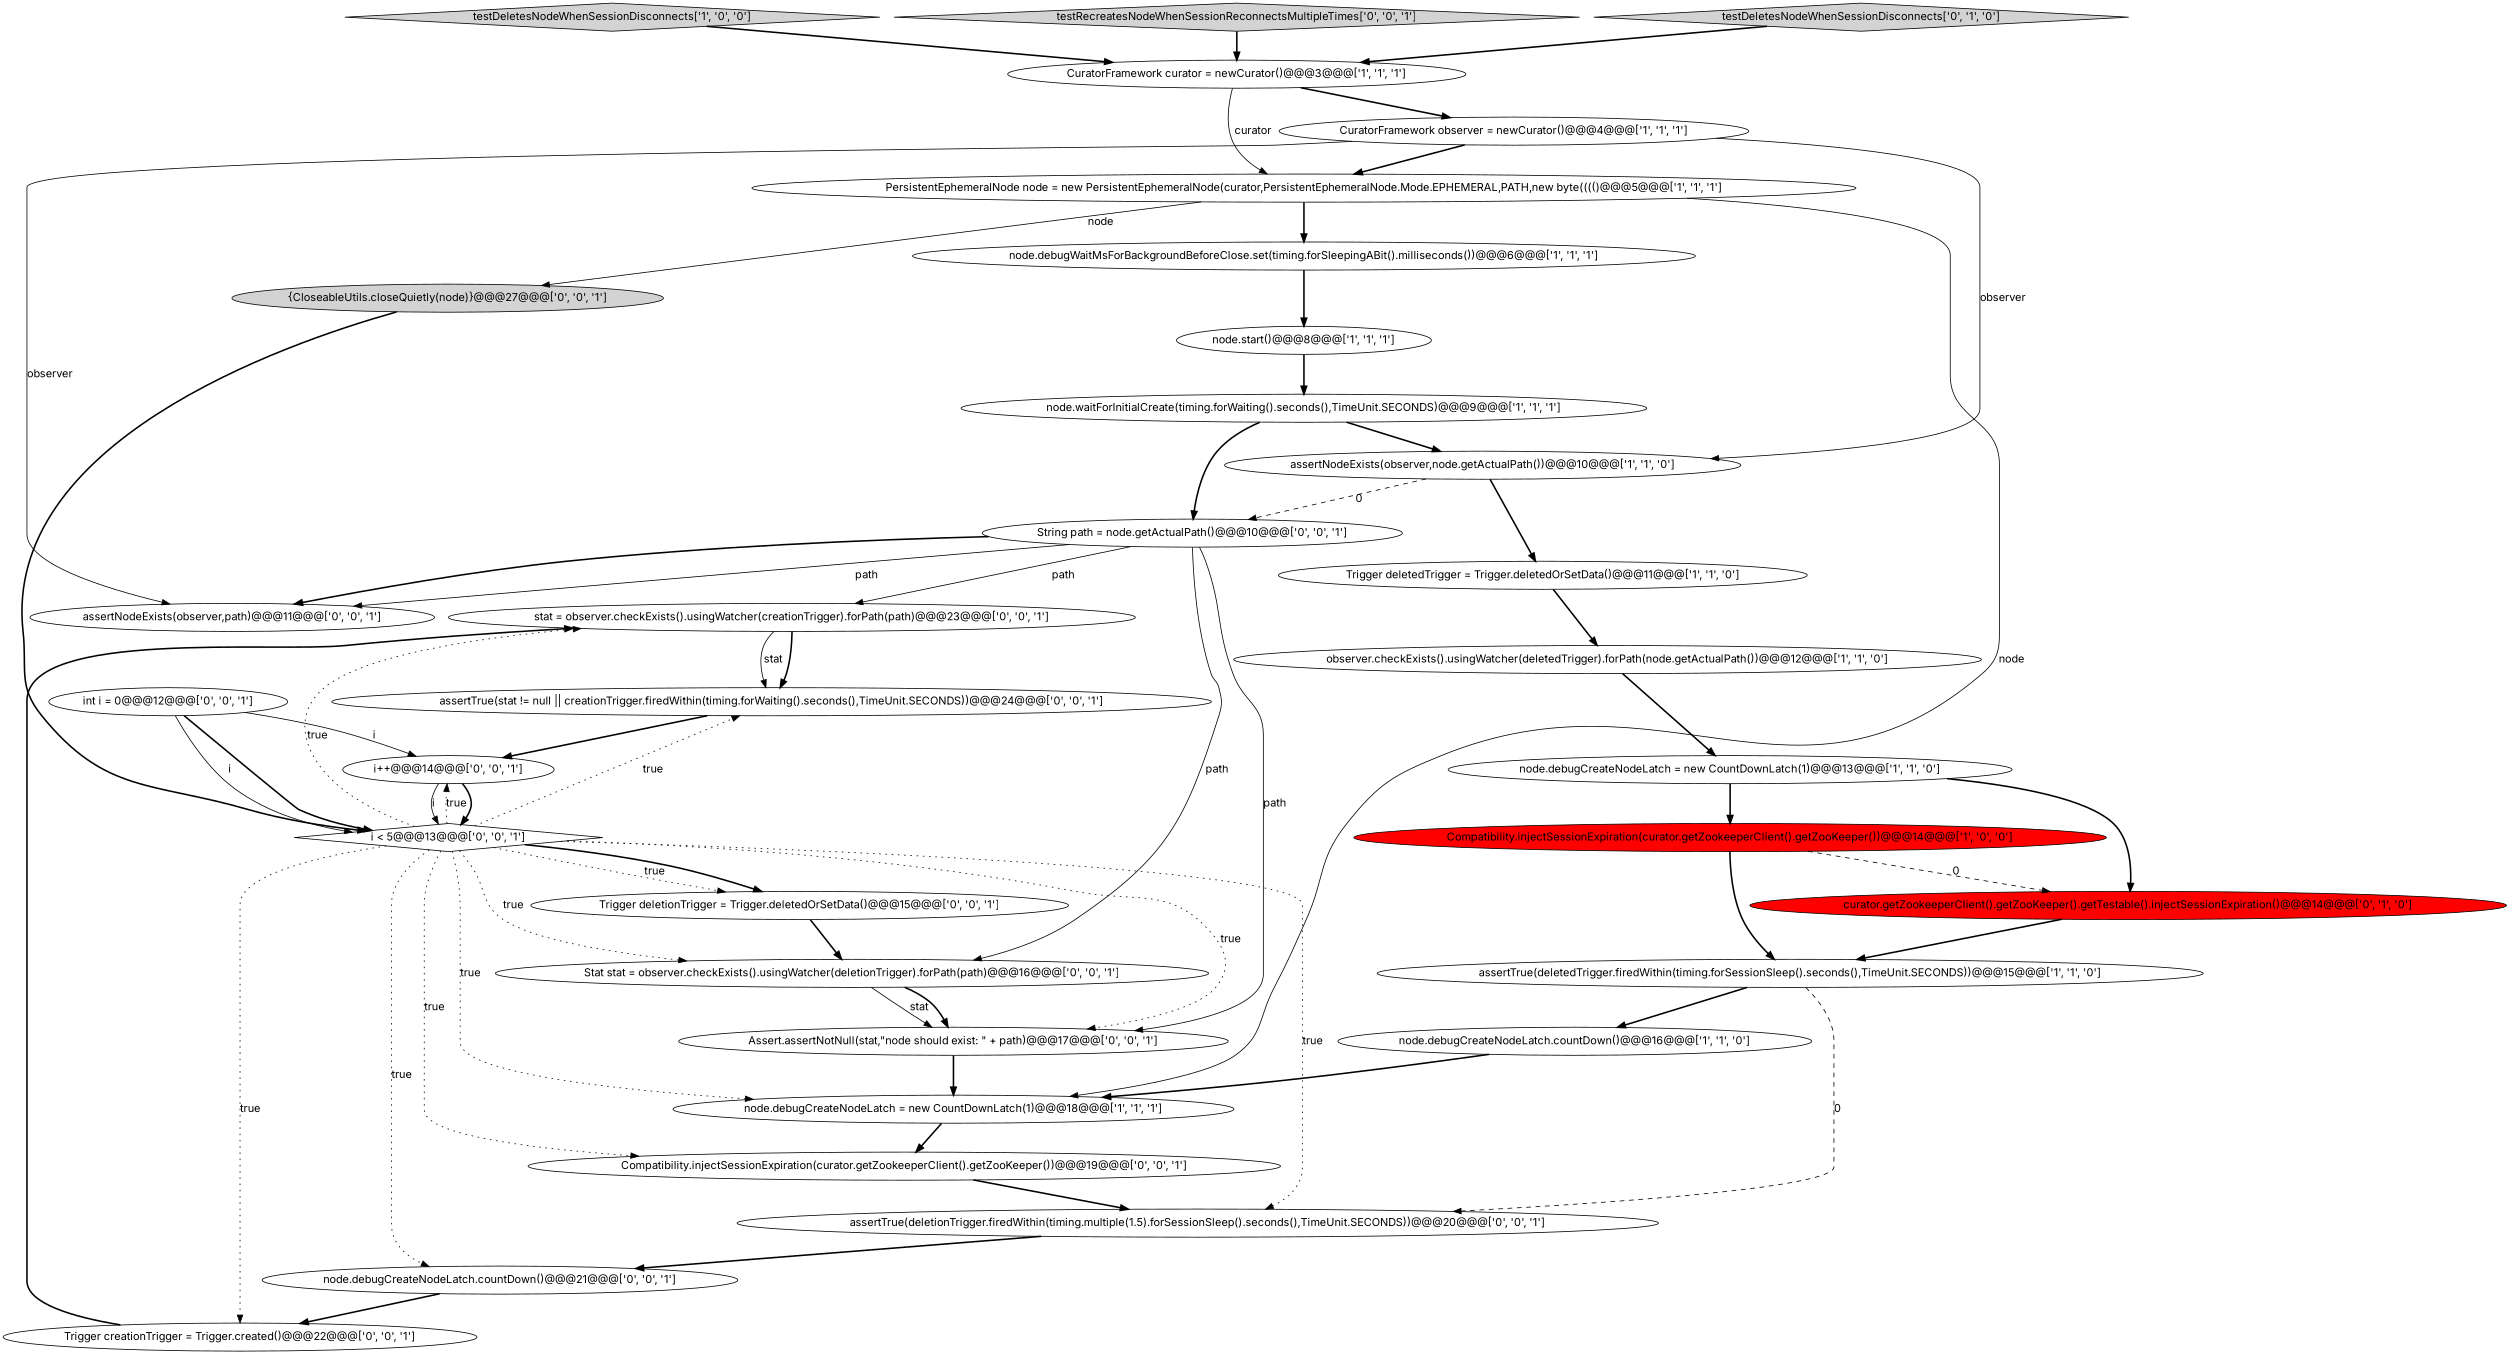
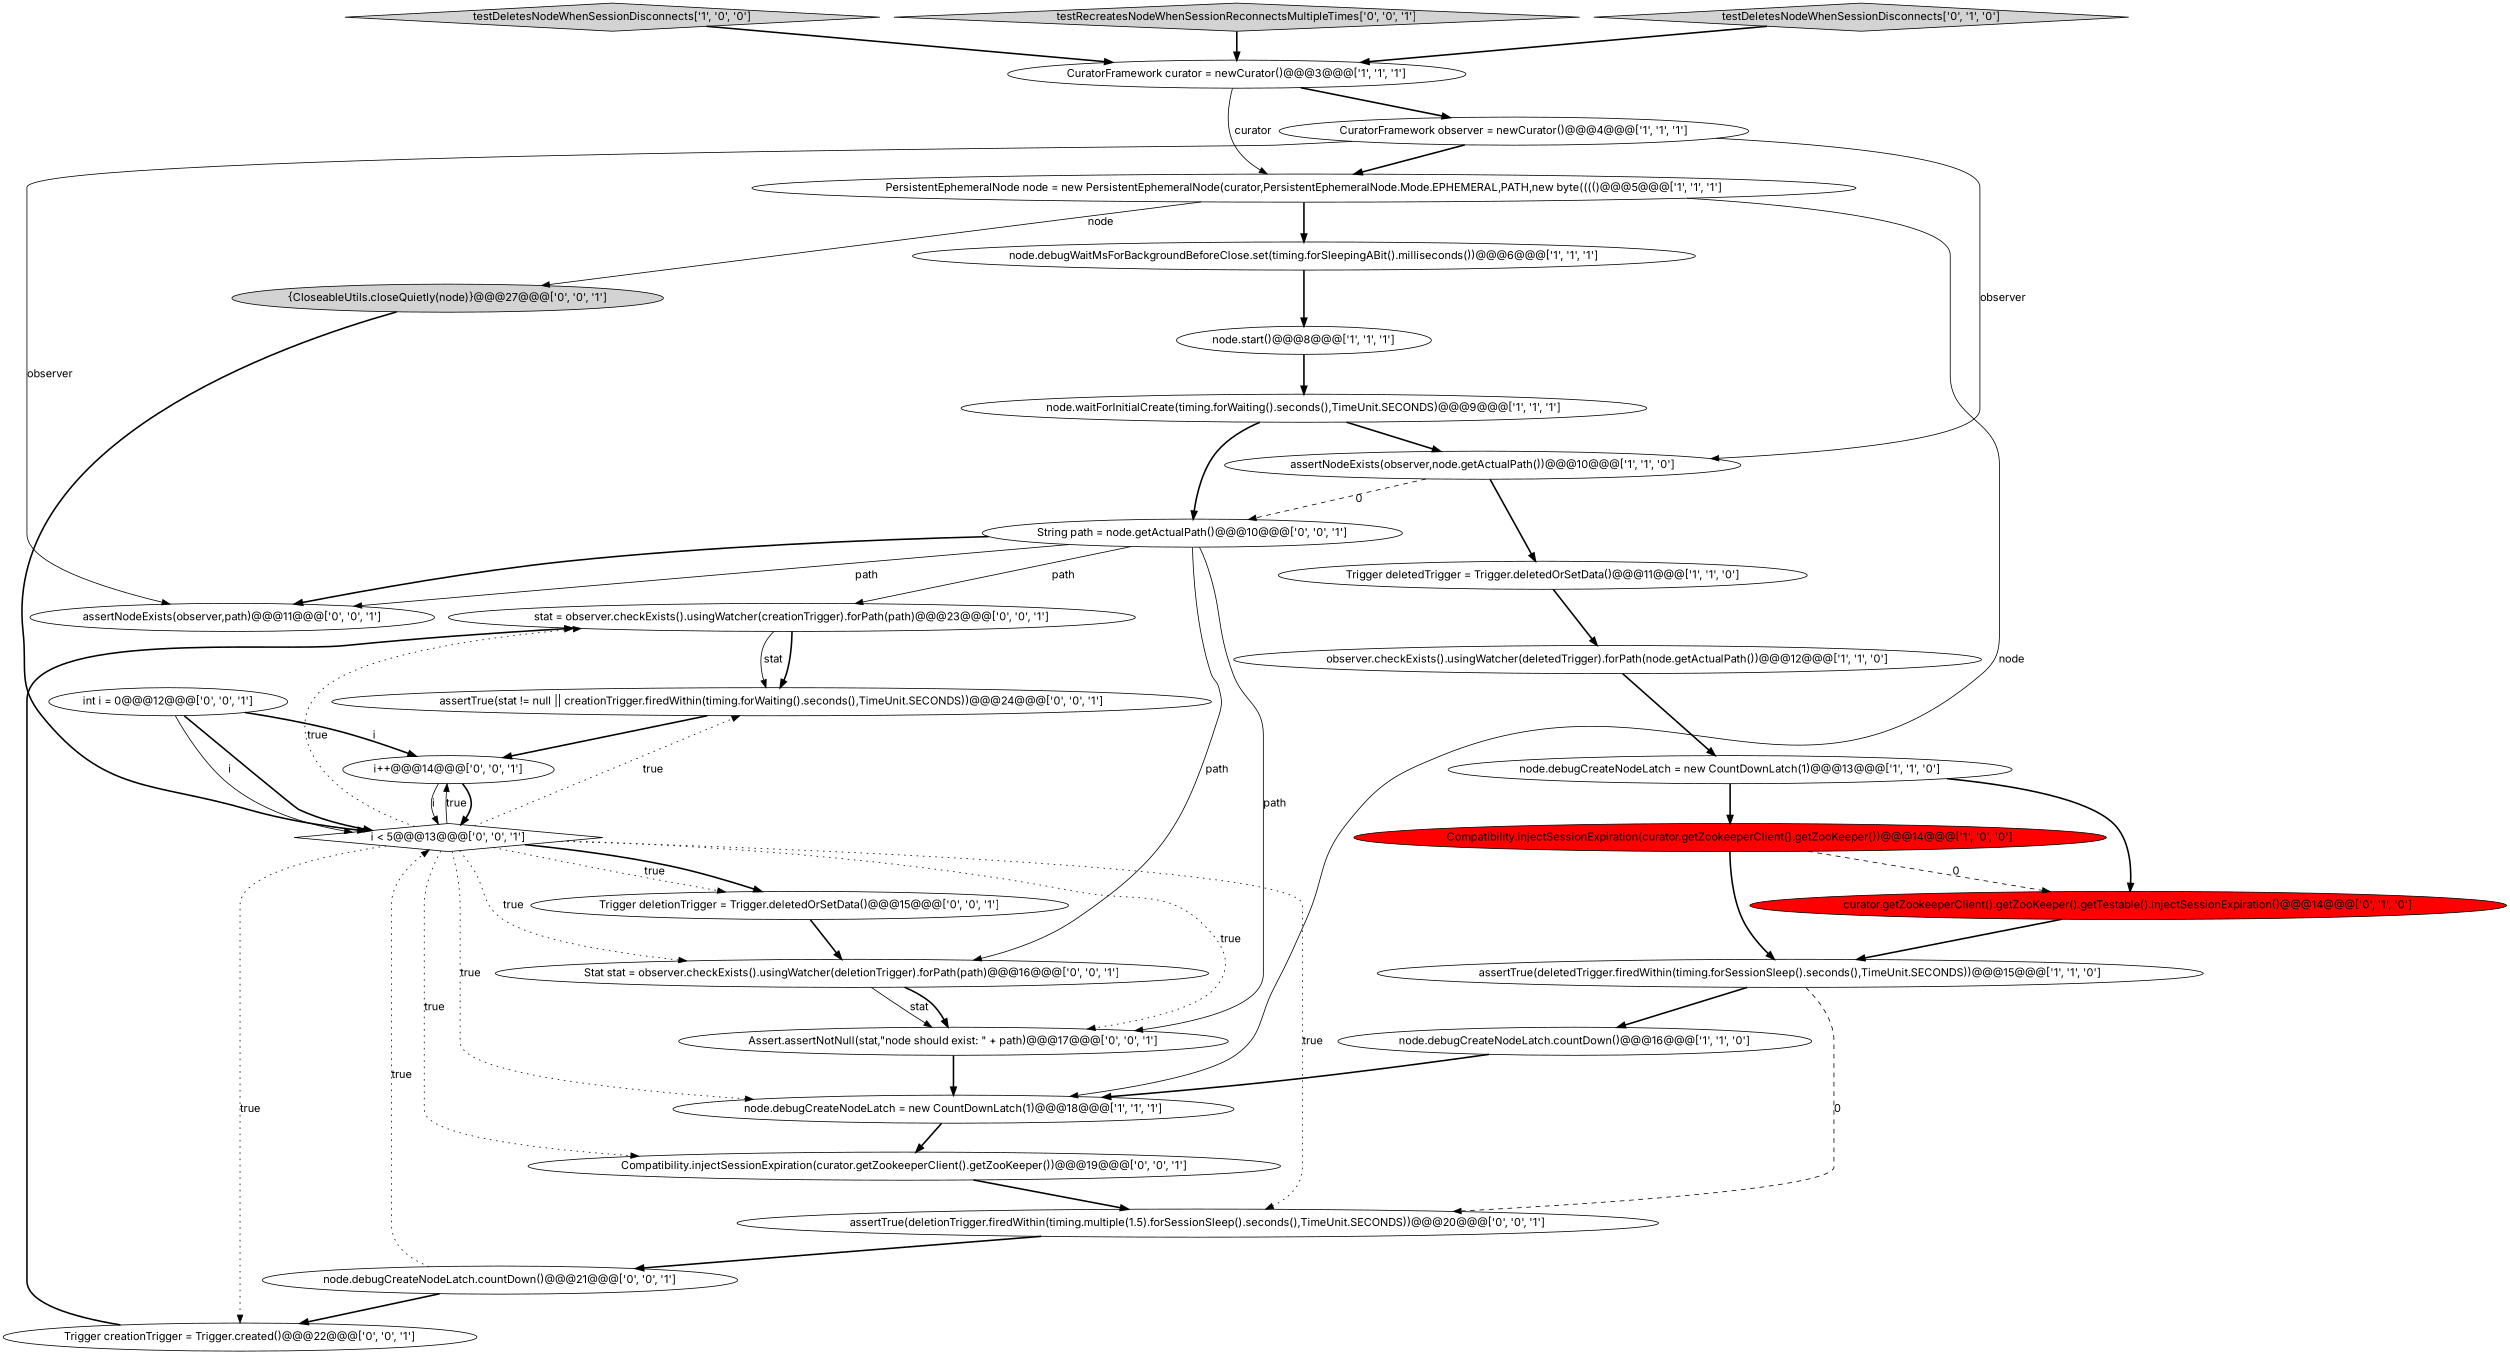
(328, 728) -> (328, 728)
(446, 807) -> (446, 807)
(391, 1056) -> (391, 1064)
